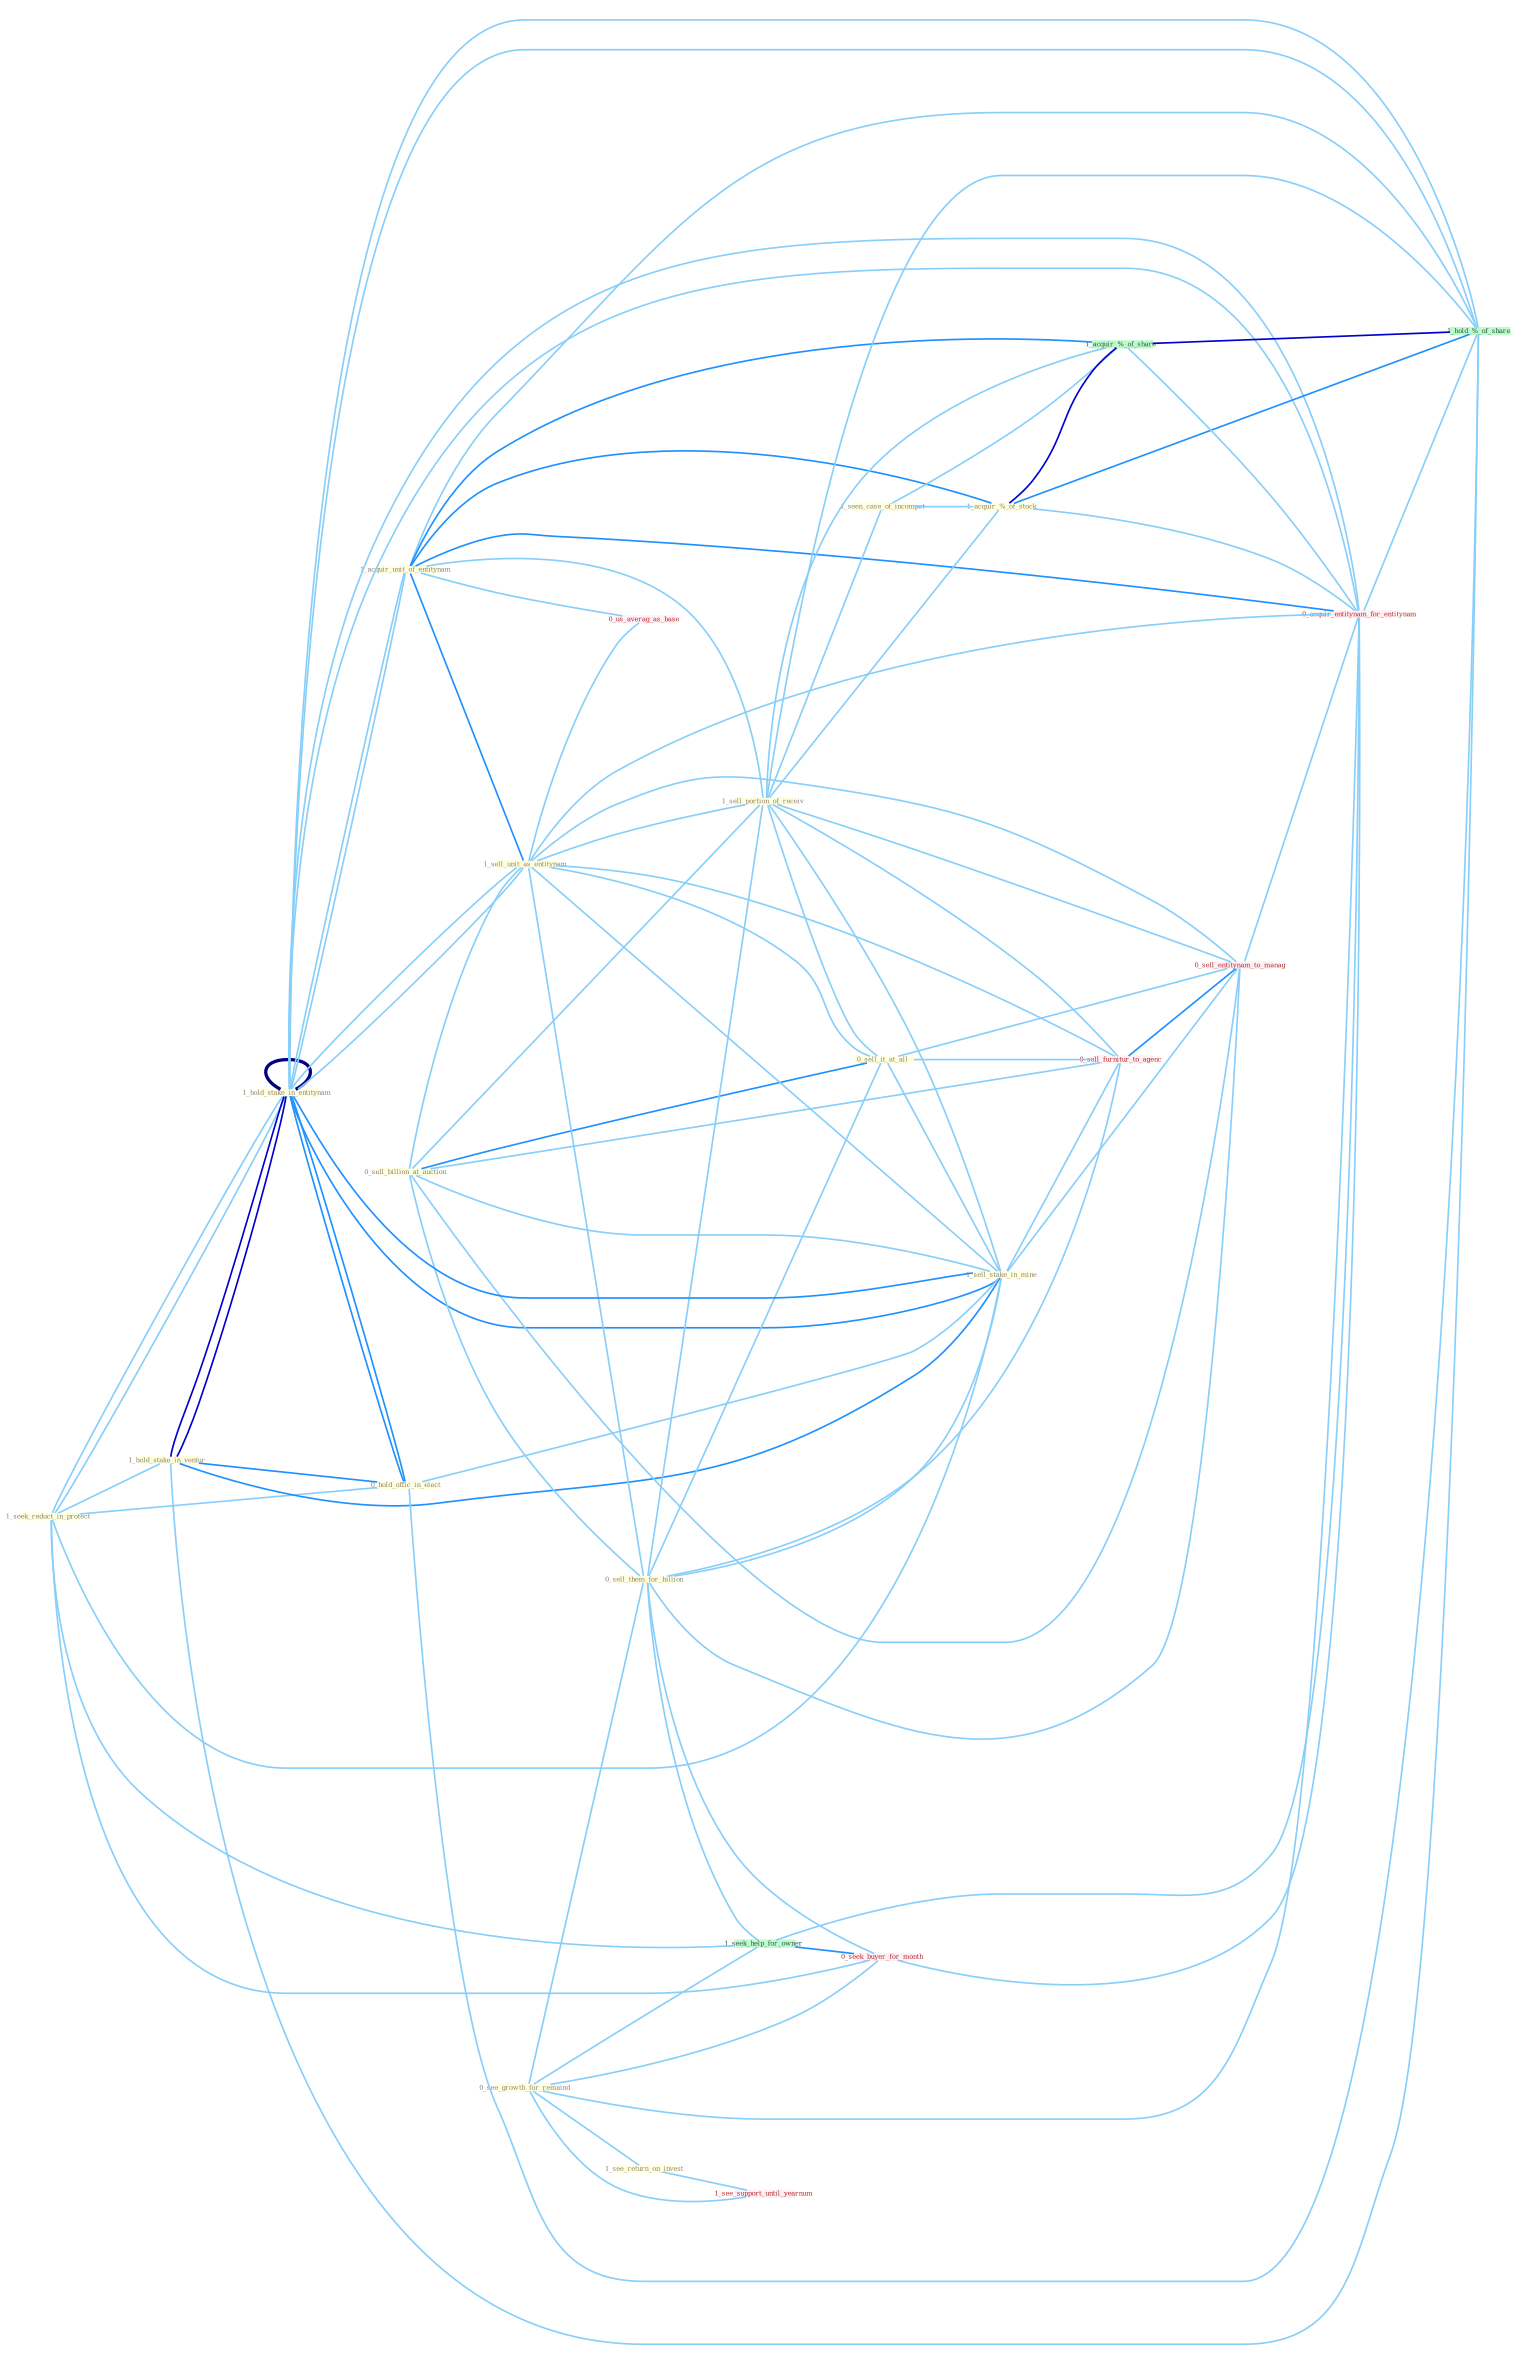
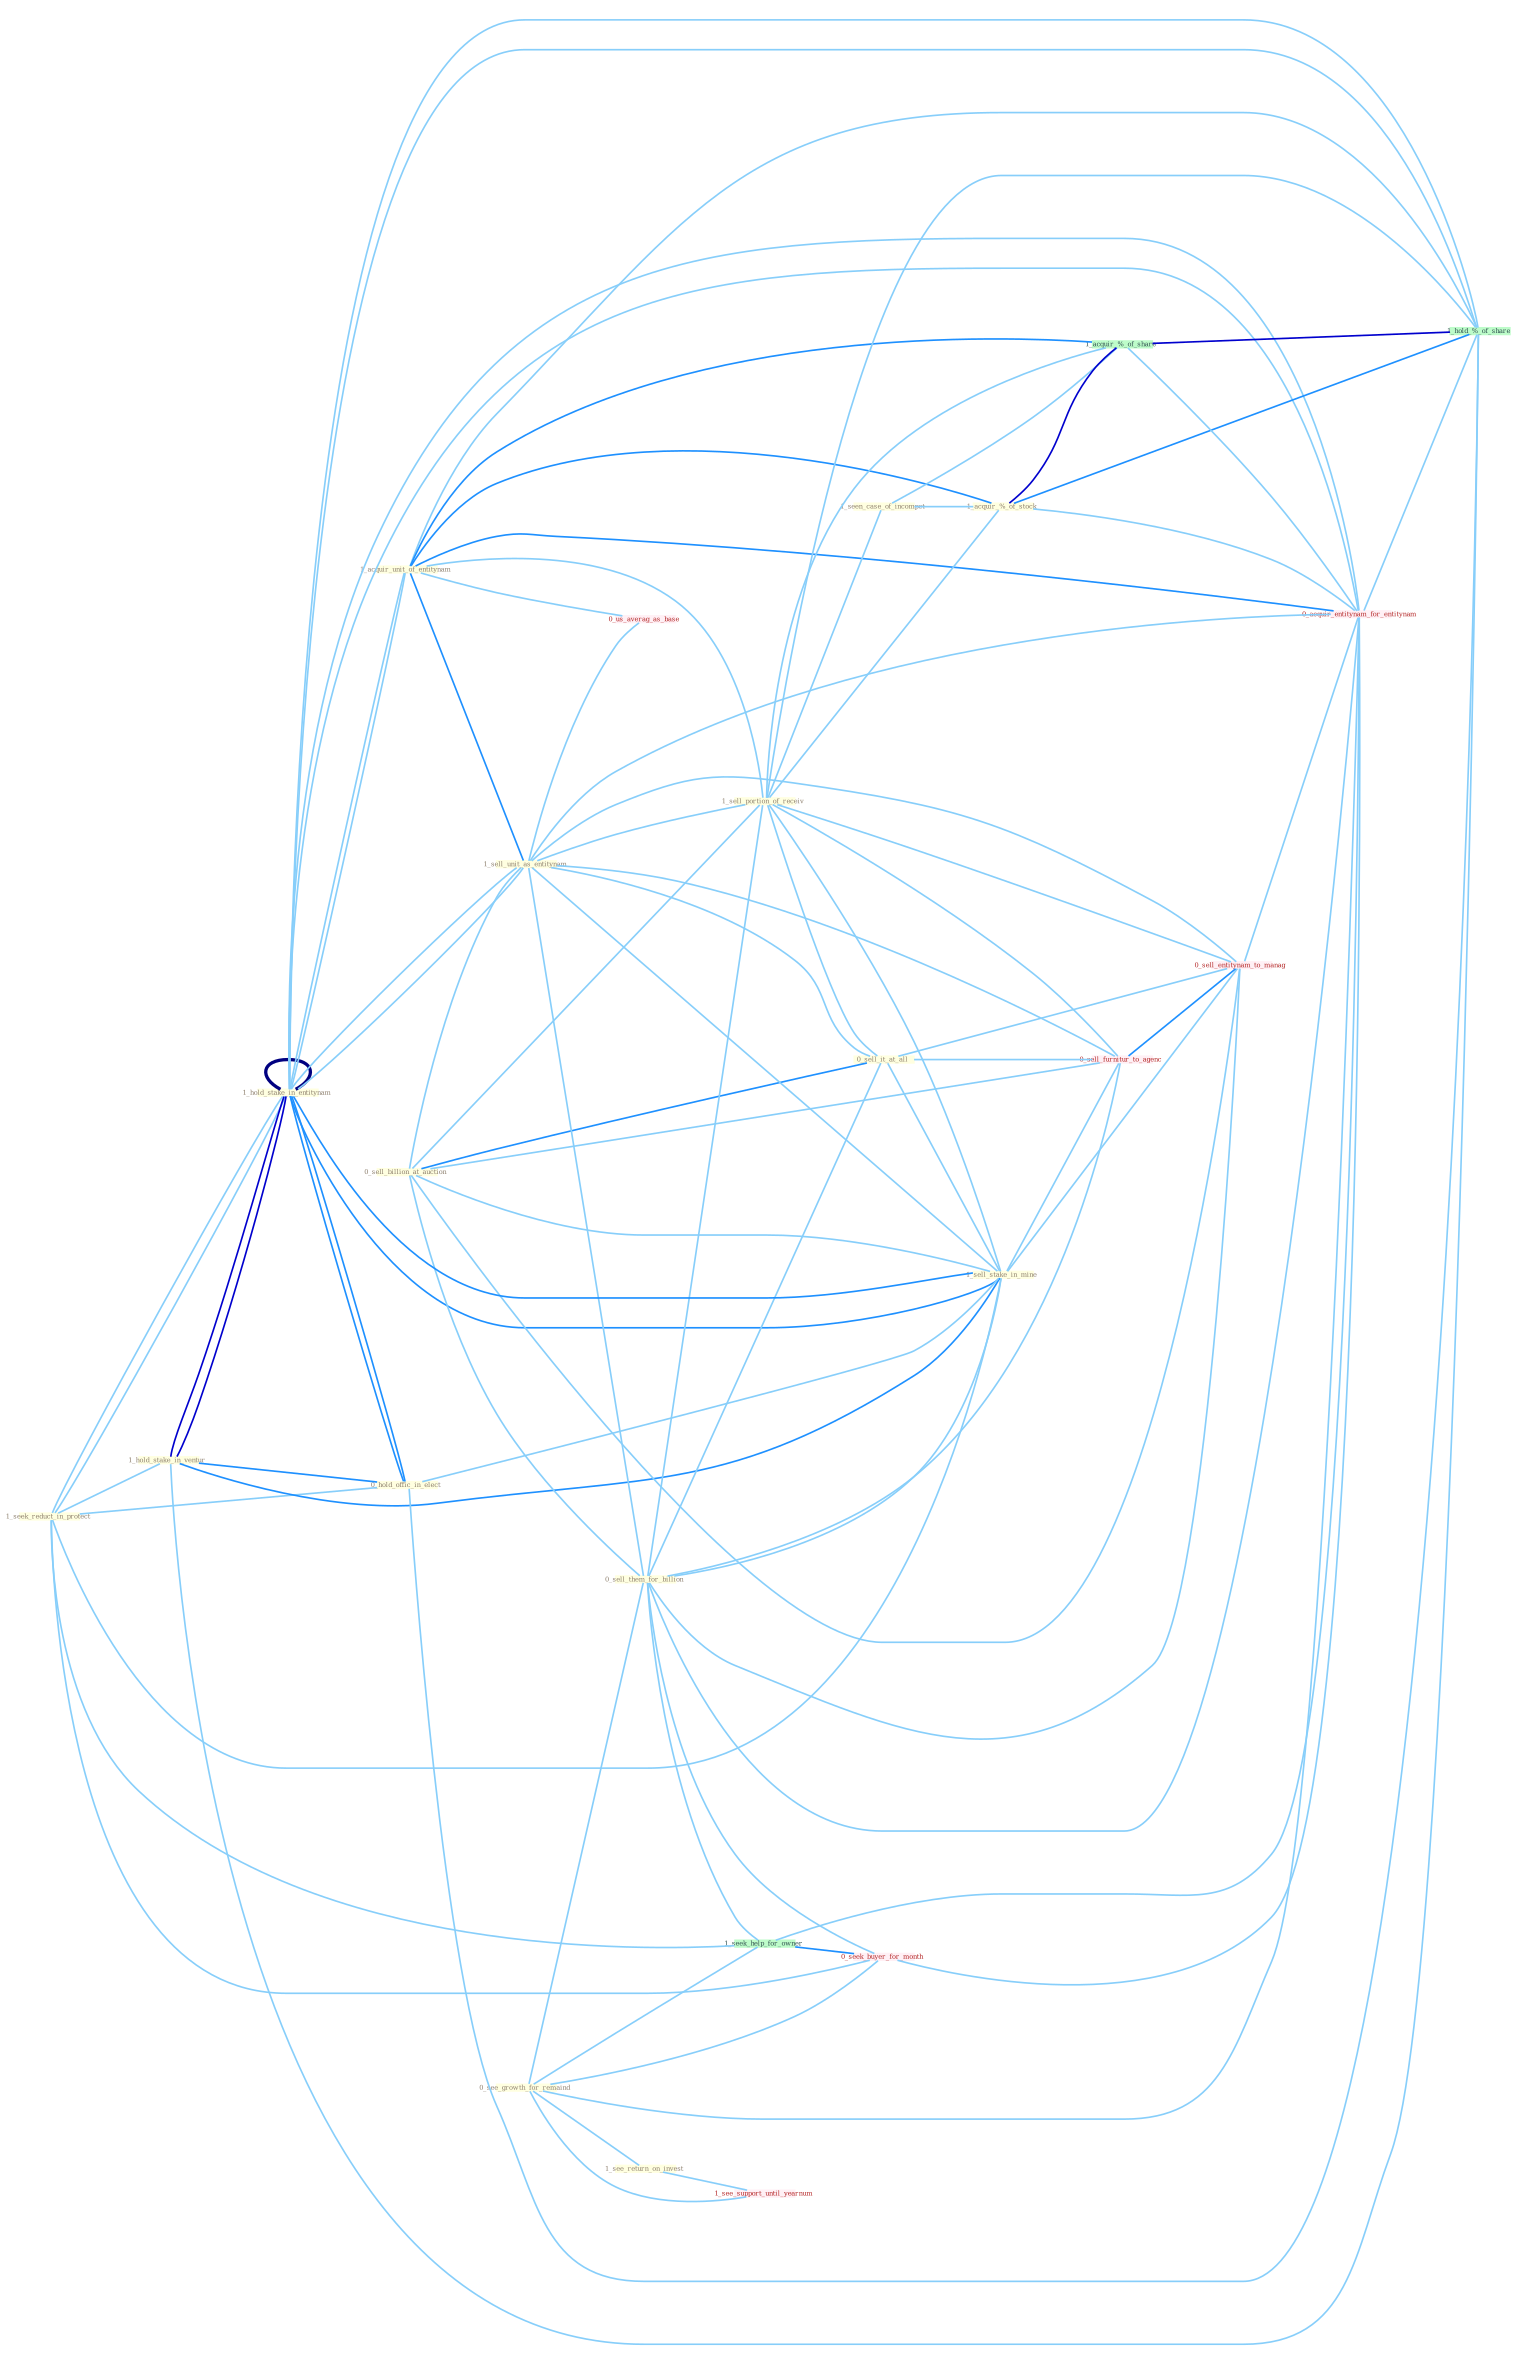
none -> (1241, 1536)
